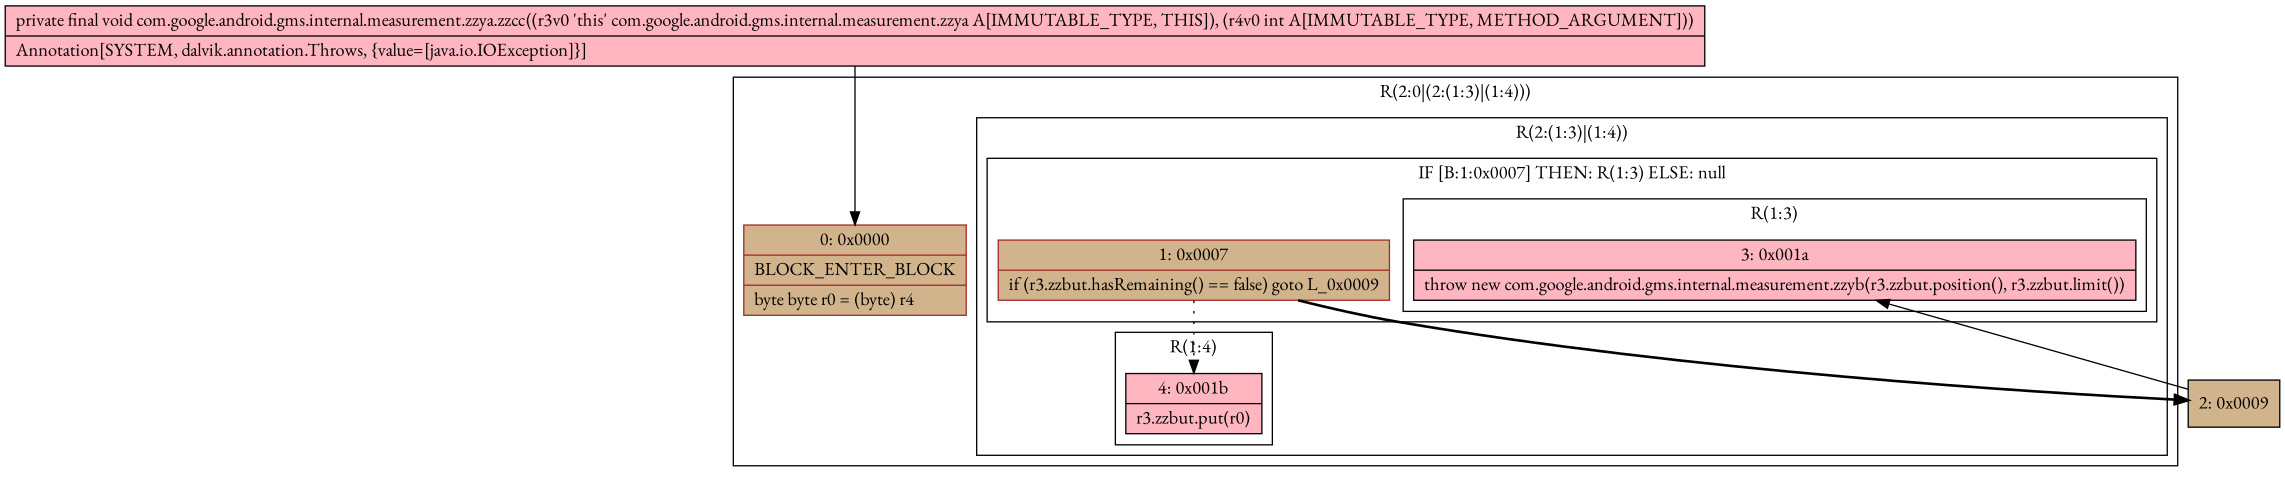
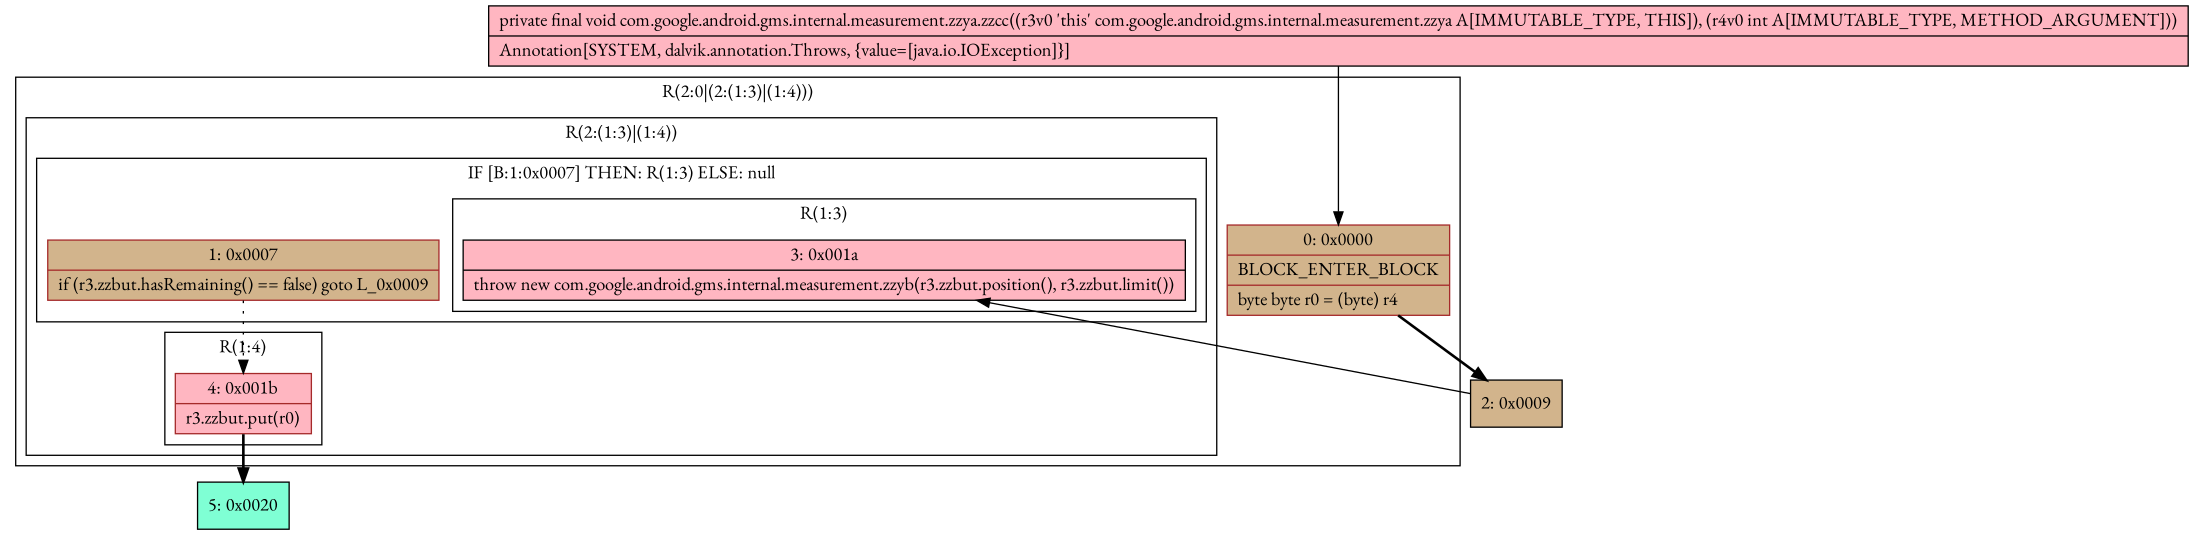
(1734, 366) -> (1437, 344)
(1194, 404) -> (243, 404)
none -> (243, 506)
